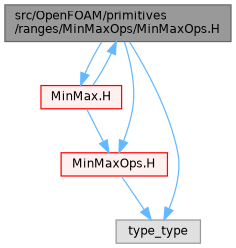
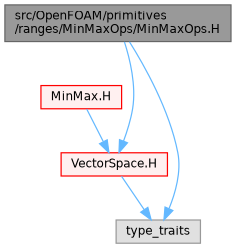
(93, 57) -> none
(103, 70) -> none
(114, 164) -> (114, 164)
(158, 232) -> (158, 232)
